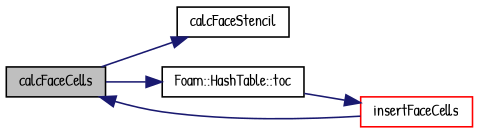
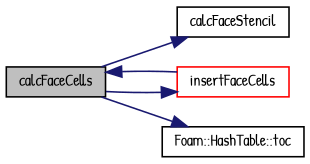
(325, 97) -> (134, 92)
